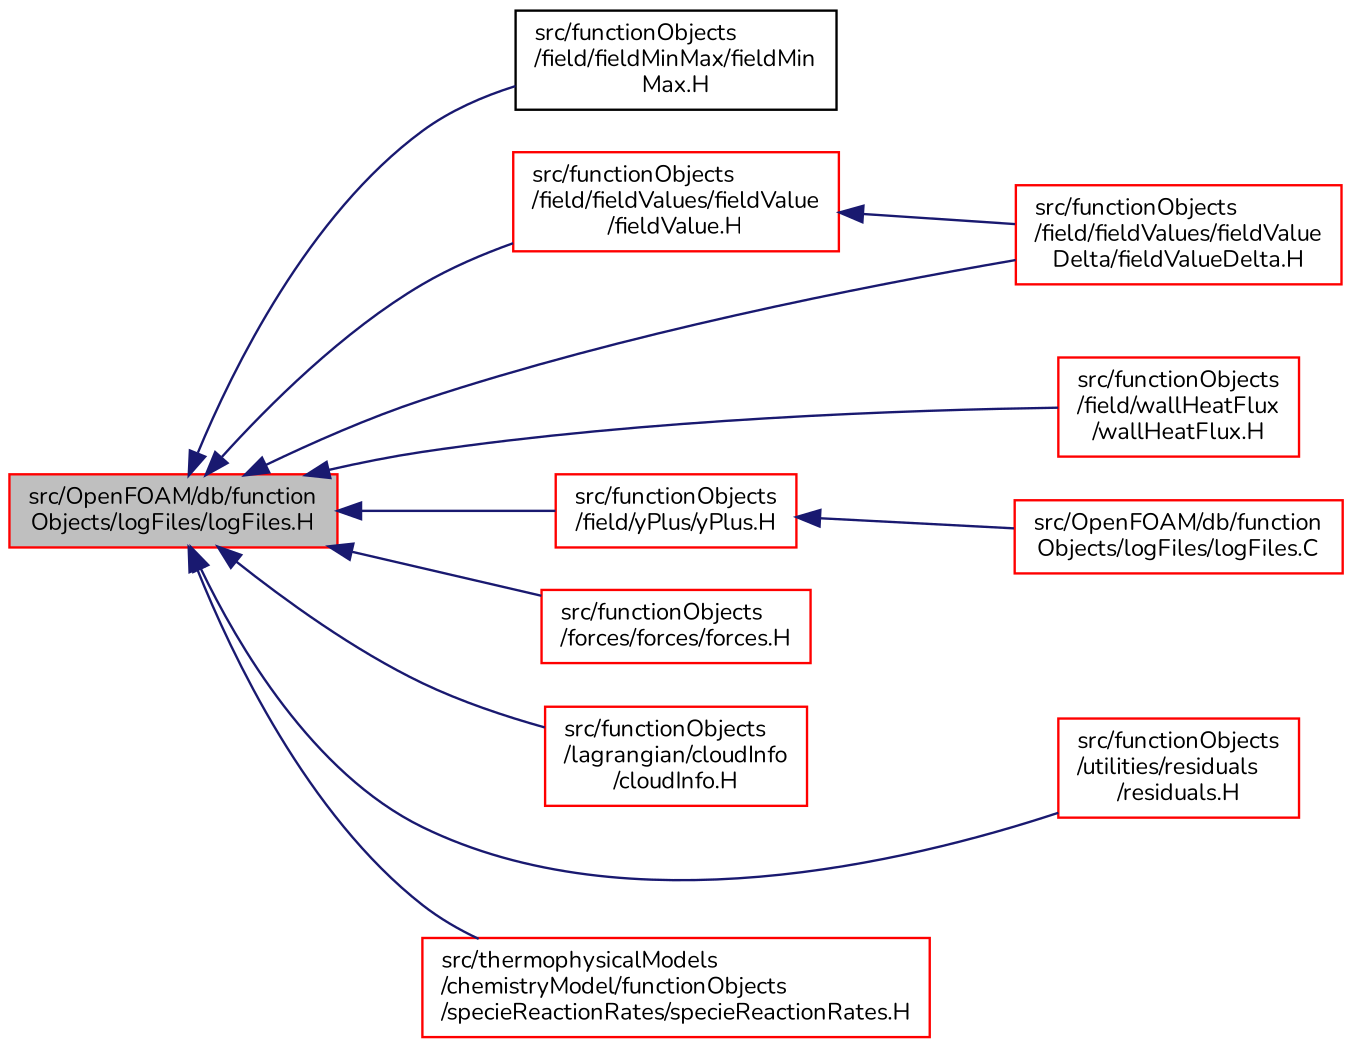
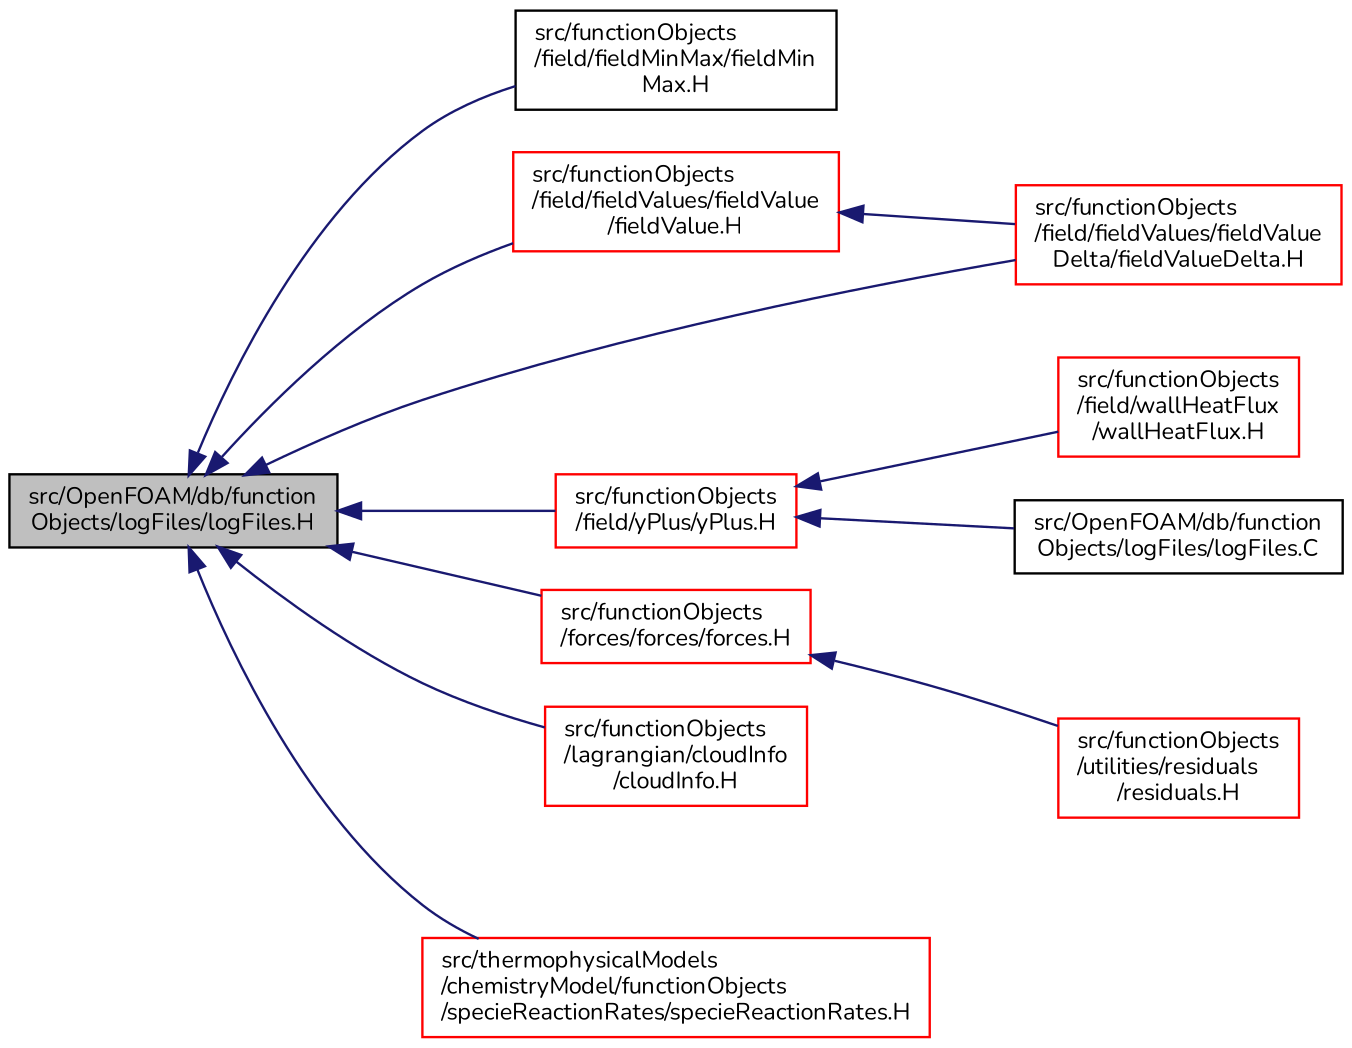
(692, 423) -> (939, 456)
(173, 511) -> (173, 511)
(1179, 537) -> (1179, 537)
(568, 871) -> (947, 691)
